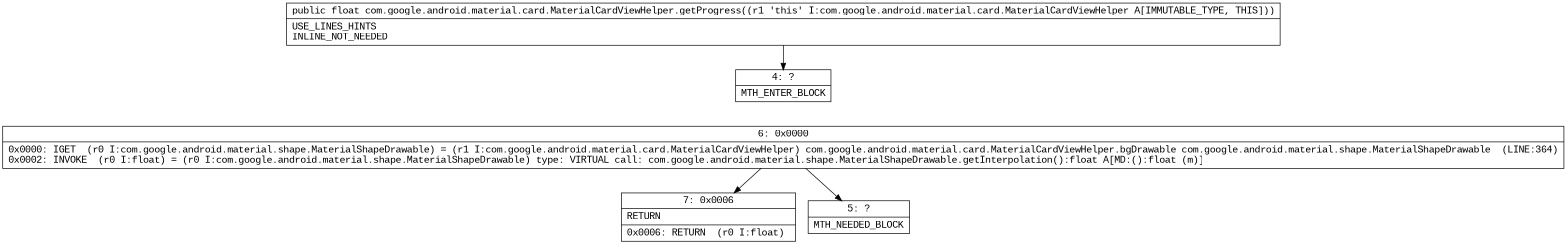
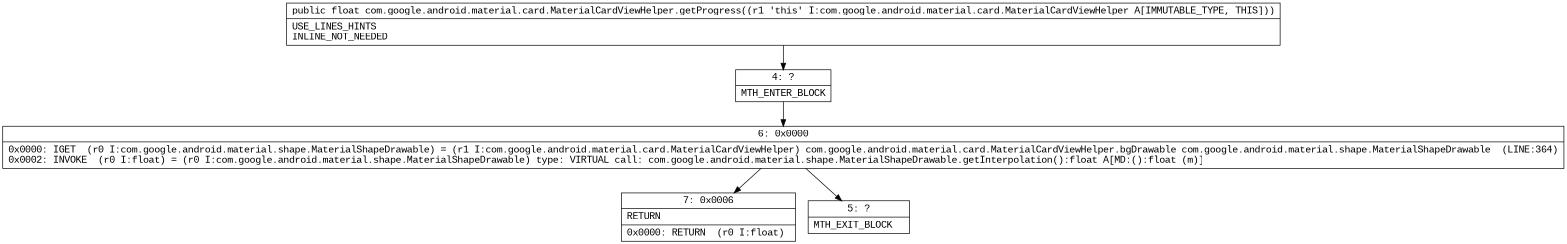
none -> (783, 111)
(859, 225) -> (853, 225)
(708, 233) -> (708, 233)
